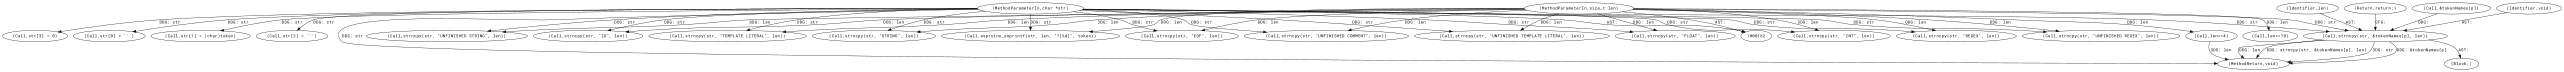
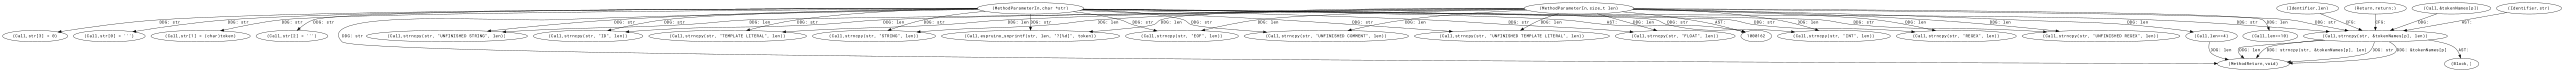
(2529, 8) -> (2529, 8)
(2352, 22) -> (2352, 22)
